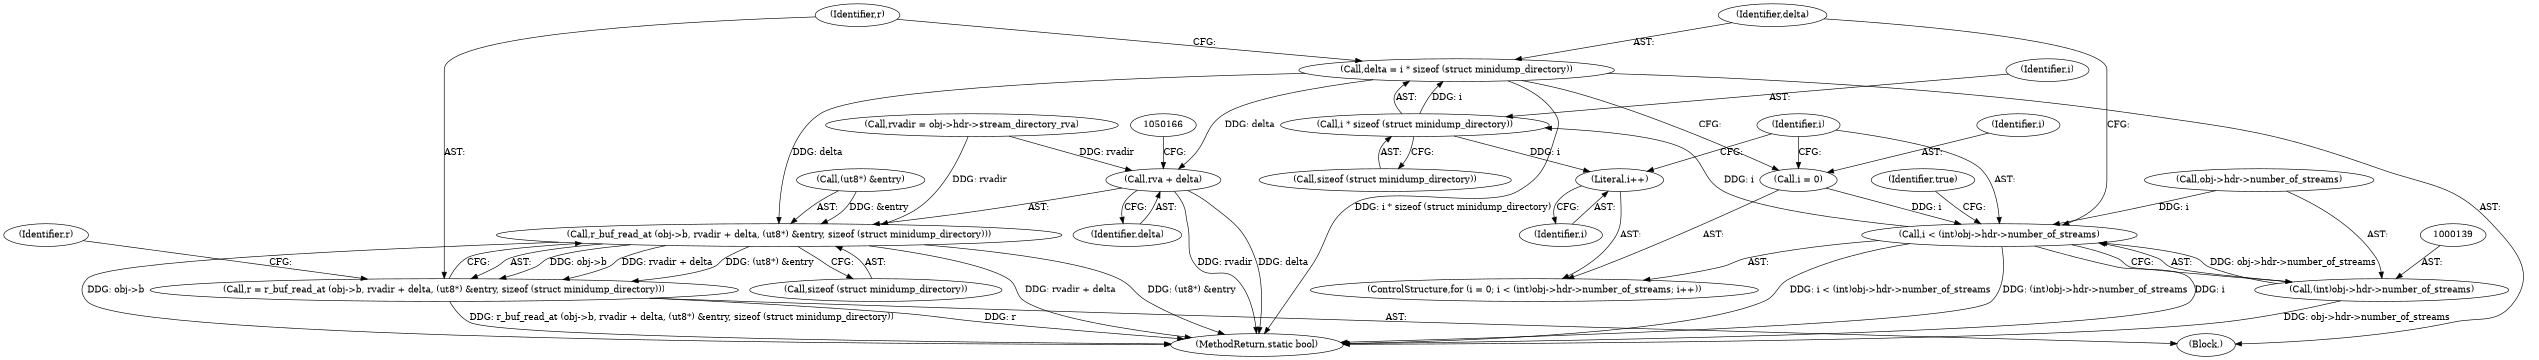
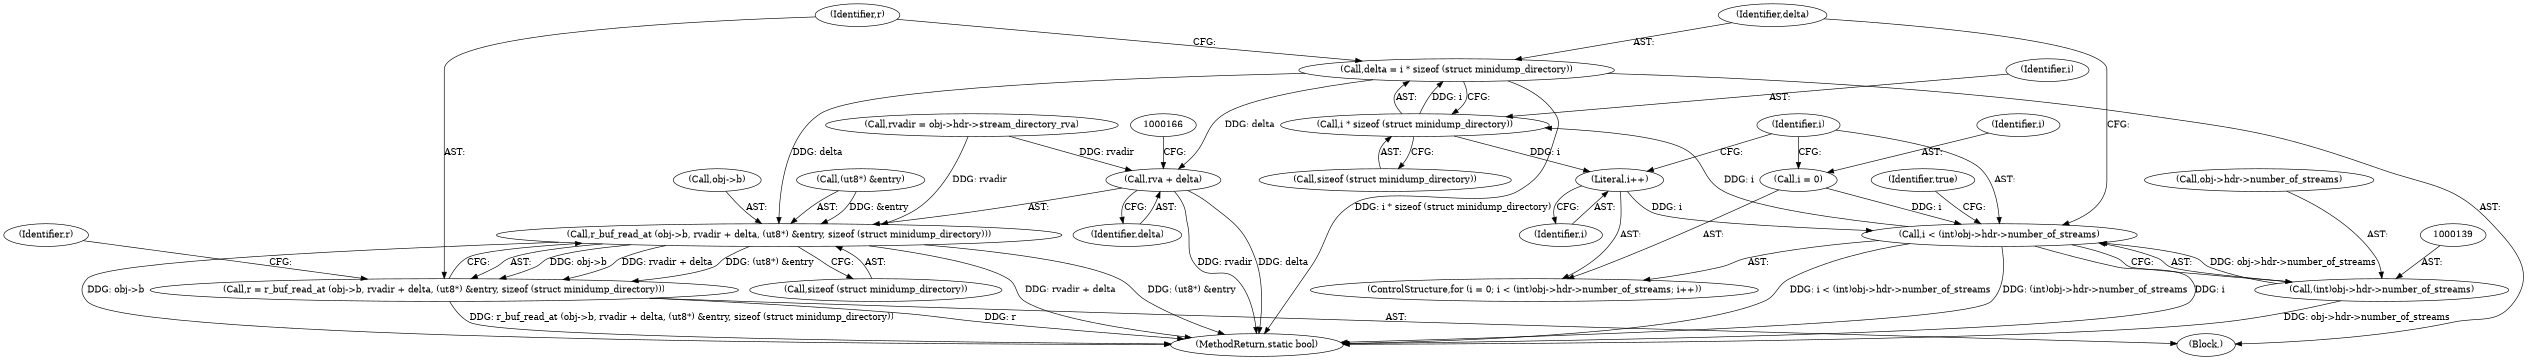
(1650, 117) -> (1467, 98)
(1163, 125) -> (1163, 125)
none -> (717, 180)
(2138, 208) -> (1742, 224)
